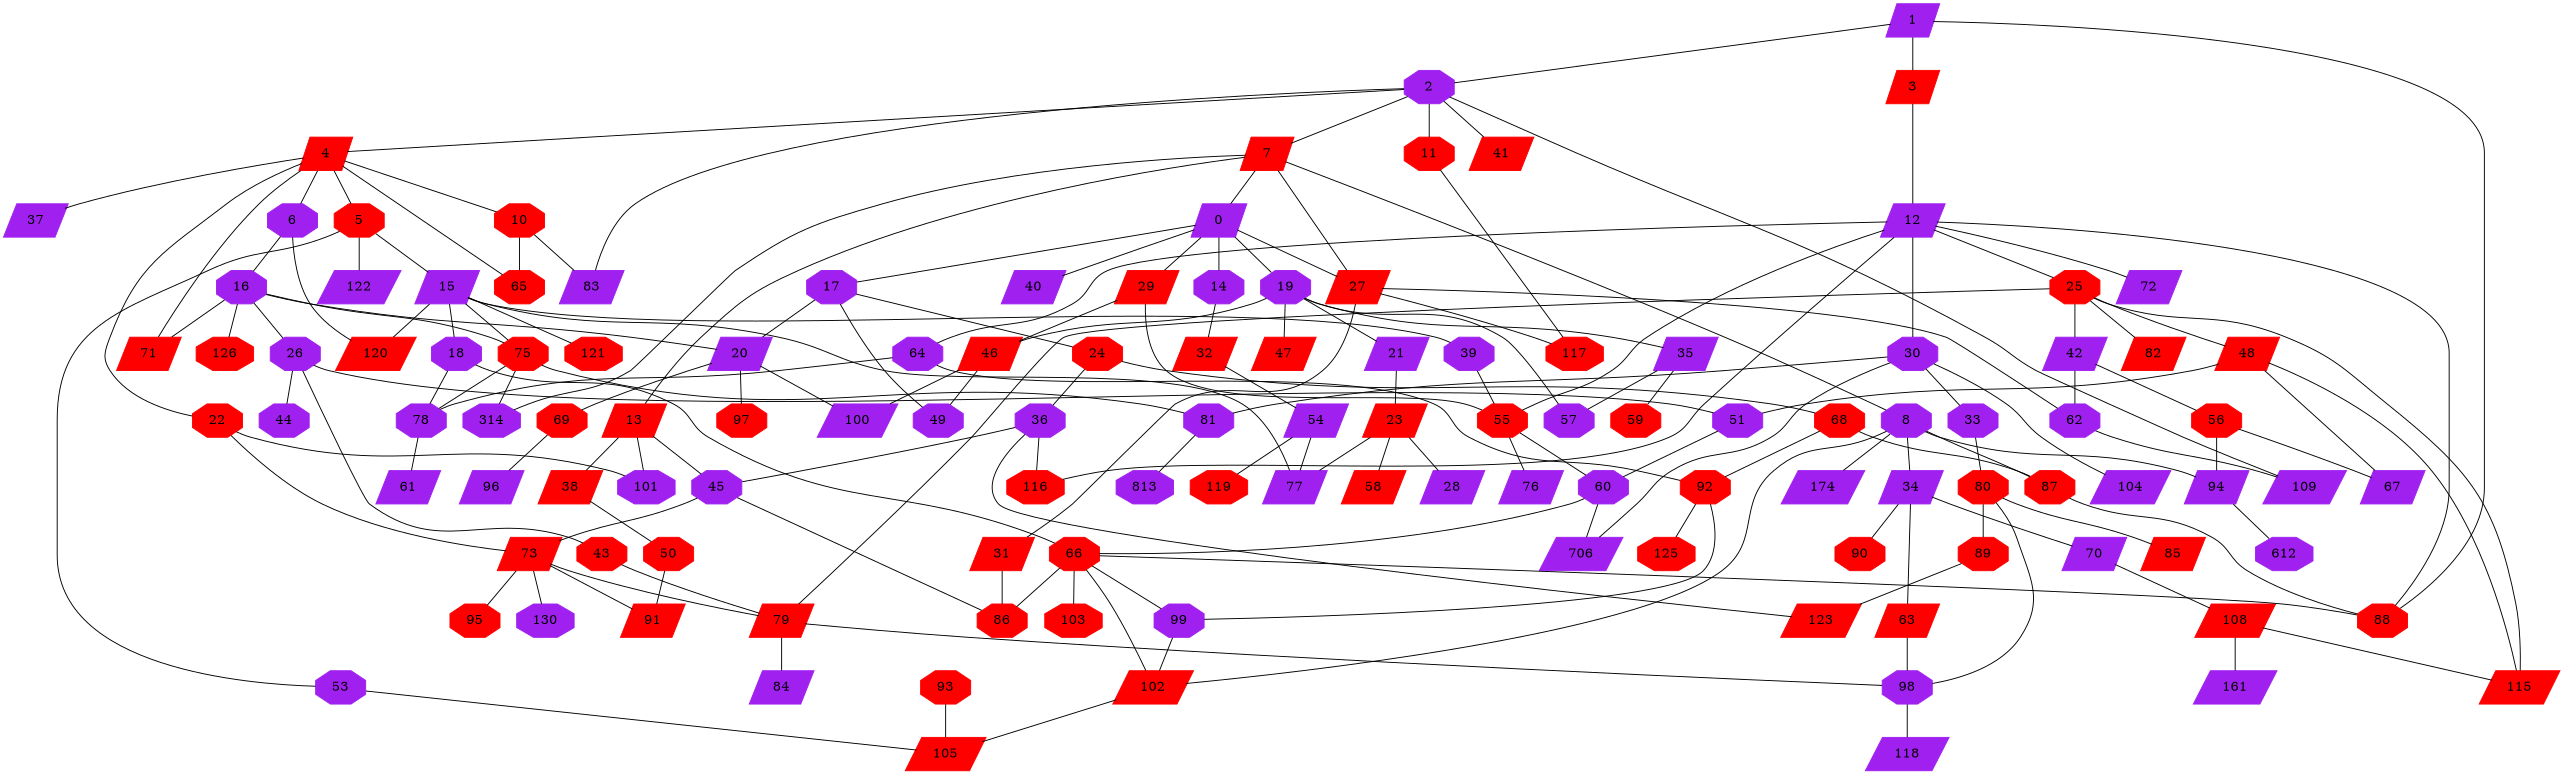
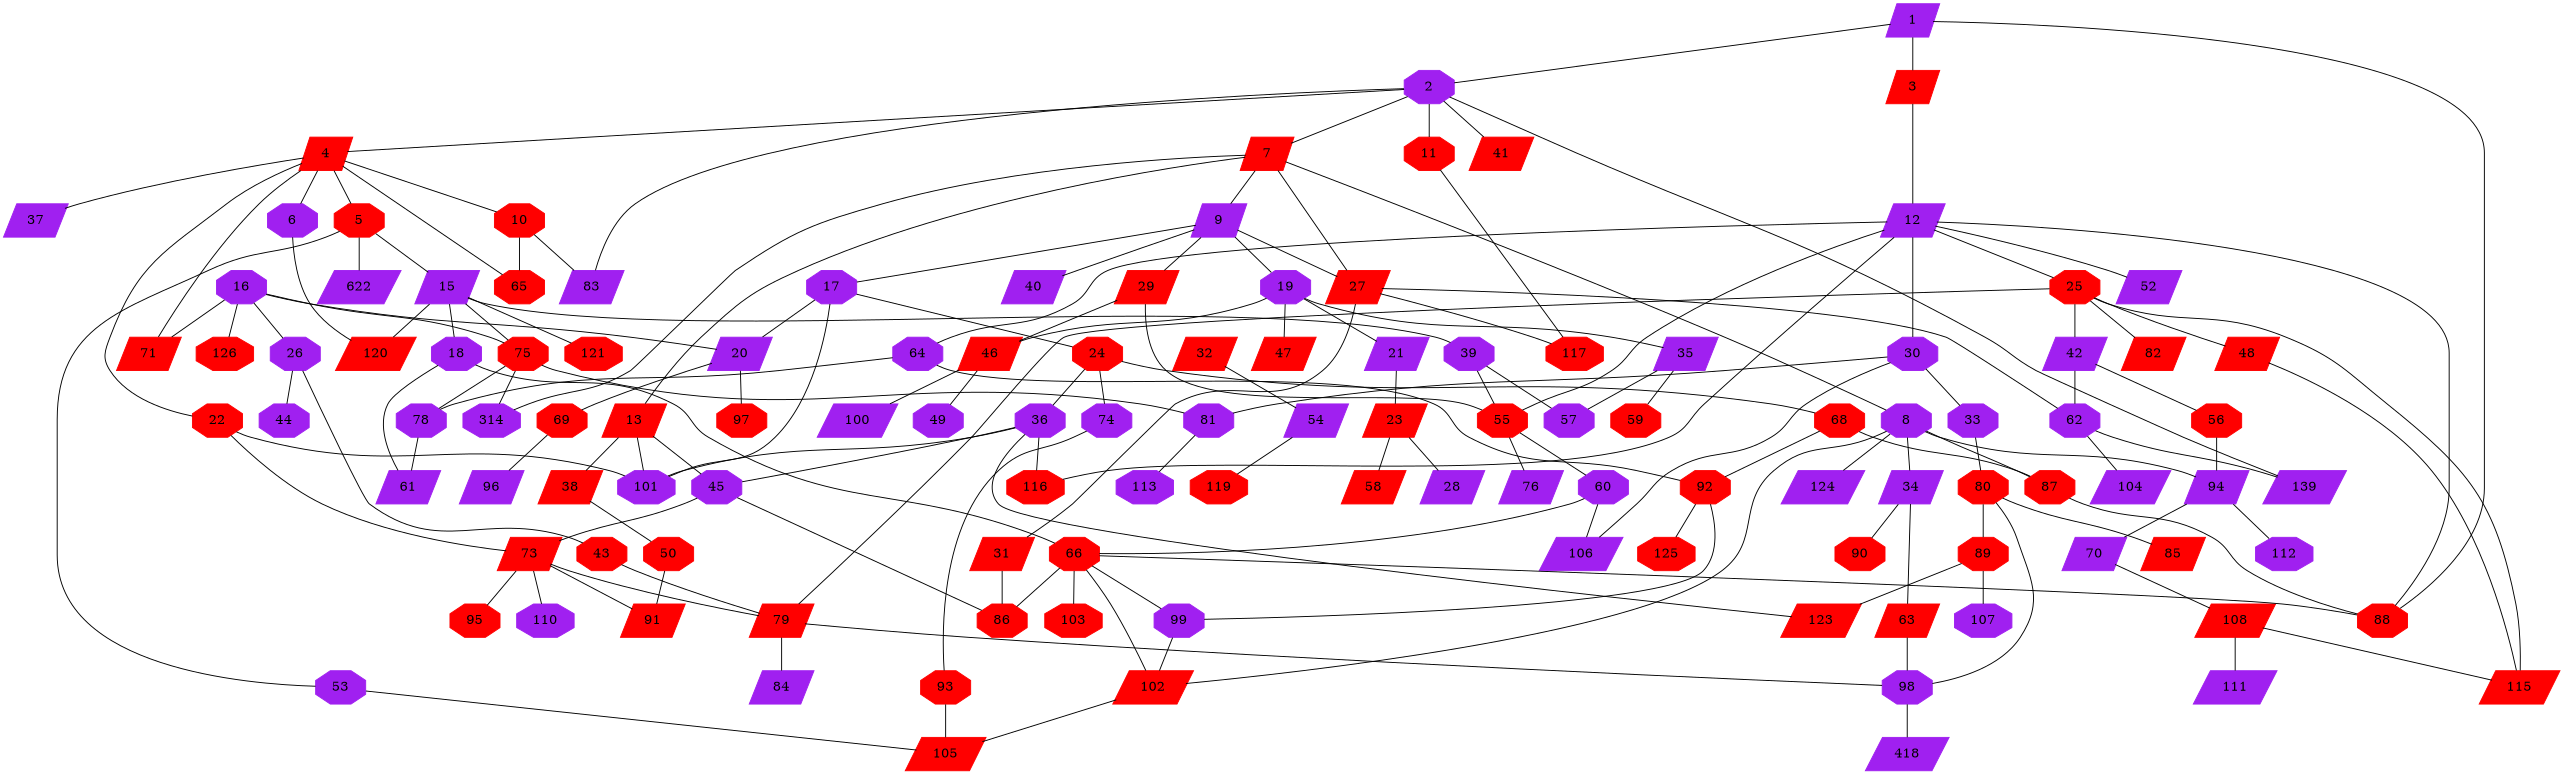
(1219, 220) -> (1219, 220)
(263, 259) -> none
(359, 287) -> (359, 287)
(1219, 287) -> none
(2149, 287) -> (2149, 287)
(1441, 316) -> (1527, 392)
(870, 352) -> (785, 425)
(442, 382) -> (387, 407)
(797, 386) -> none
(2021, 417) -> (2101, 452)
none -> (1107, 421)
(1738, 421) -> none
none -> (841, 449)
(1145, 487) -> (1145, 487)
(1295, 487) -> none
(1823, 487) -> (1823, 487)
(2305, 487) -> (2305, 487)
(2393, 487) -> none
(2002, 523) -> (2149, 524)
(1581, 554) -> (1581, 554)
(2284, 554) -> (2284, 554)
(545, 621) -> (545, 621)
none -> (1983, 621)
(2235, 687) -> (2235, 687)
(1907, 754) -> (1907, 754)
